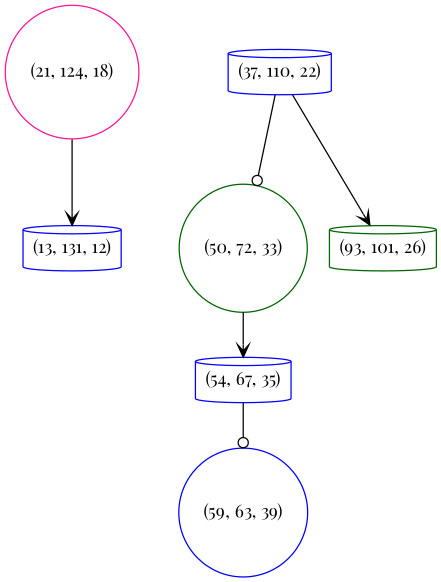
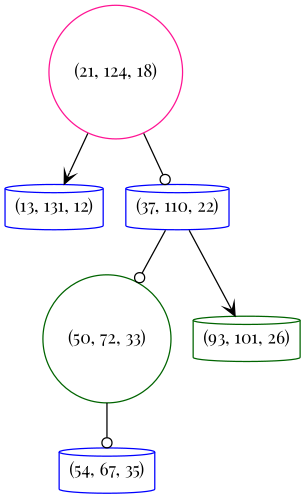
none -> (153, 154)
(243, 328) -> (107, 420)
(243, 513) -> none
